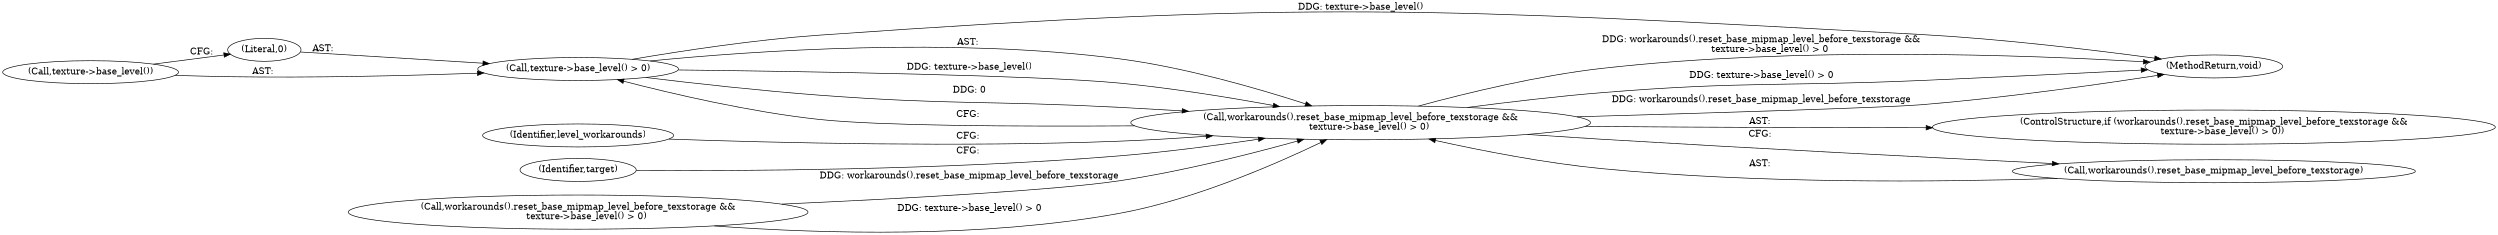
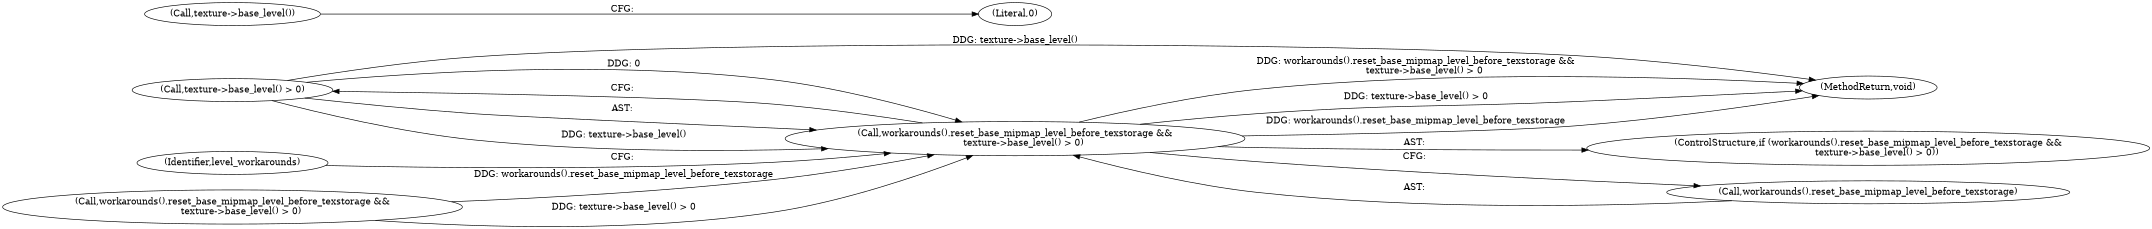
(392, 58) -> none
(326, 77) -> none
(578, 170) -> none
